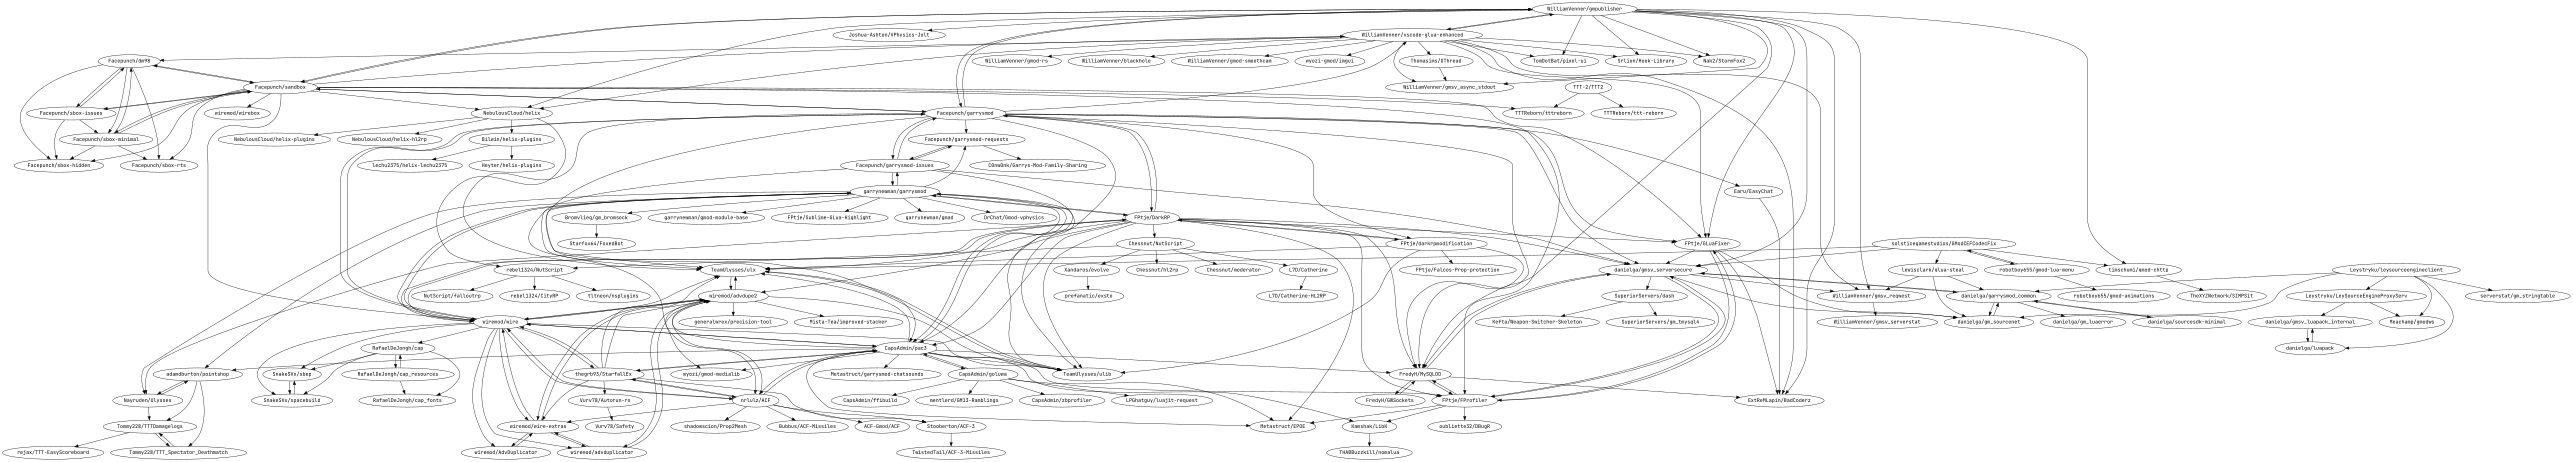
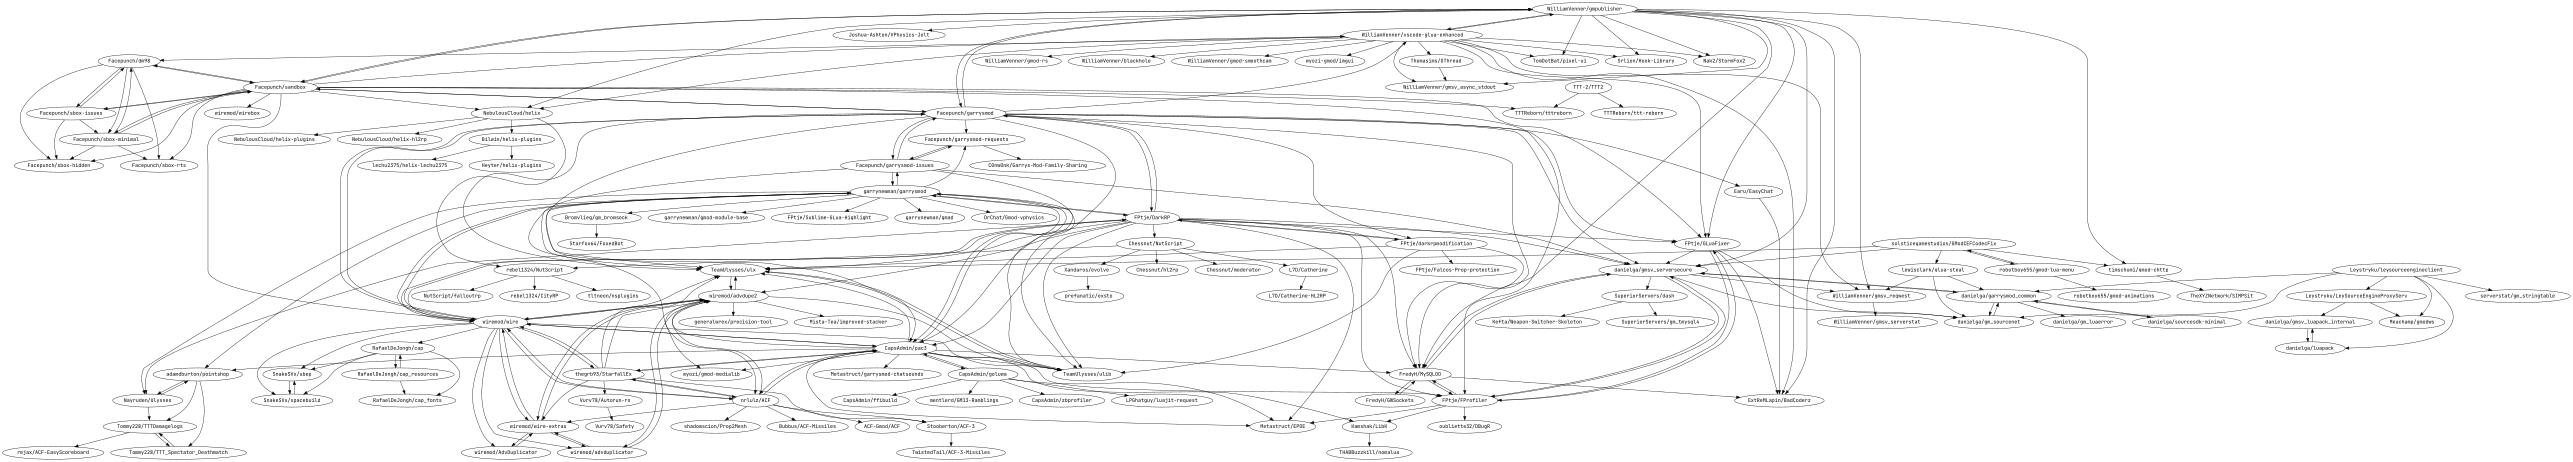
(53, 453) -> (53, 453)
